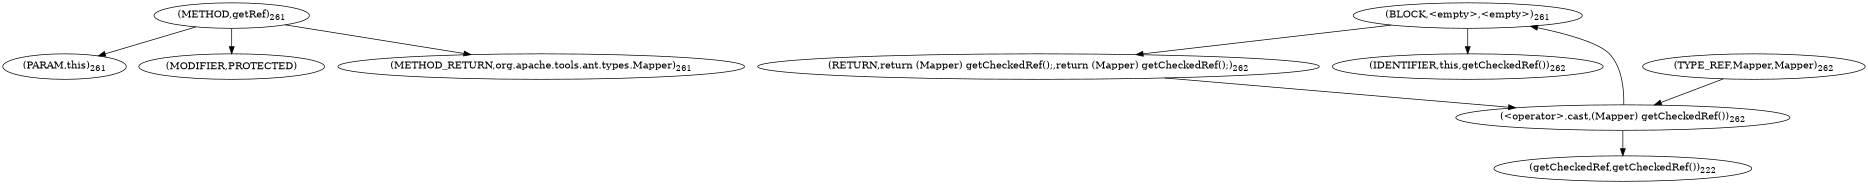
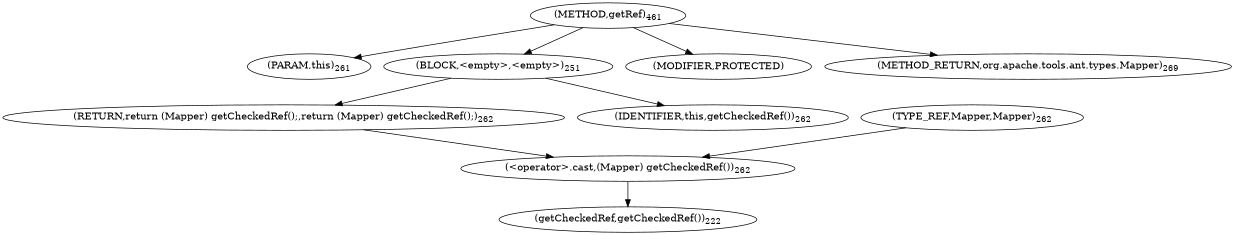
(278, 15) -> (654, 15)
(1542, 15) -> (573, 66)
(1600, 47) -> (557, 39)
(684, 66) -> (1171, 66)
